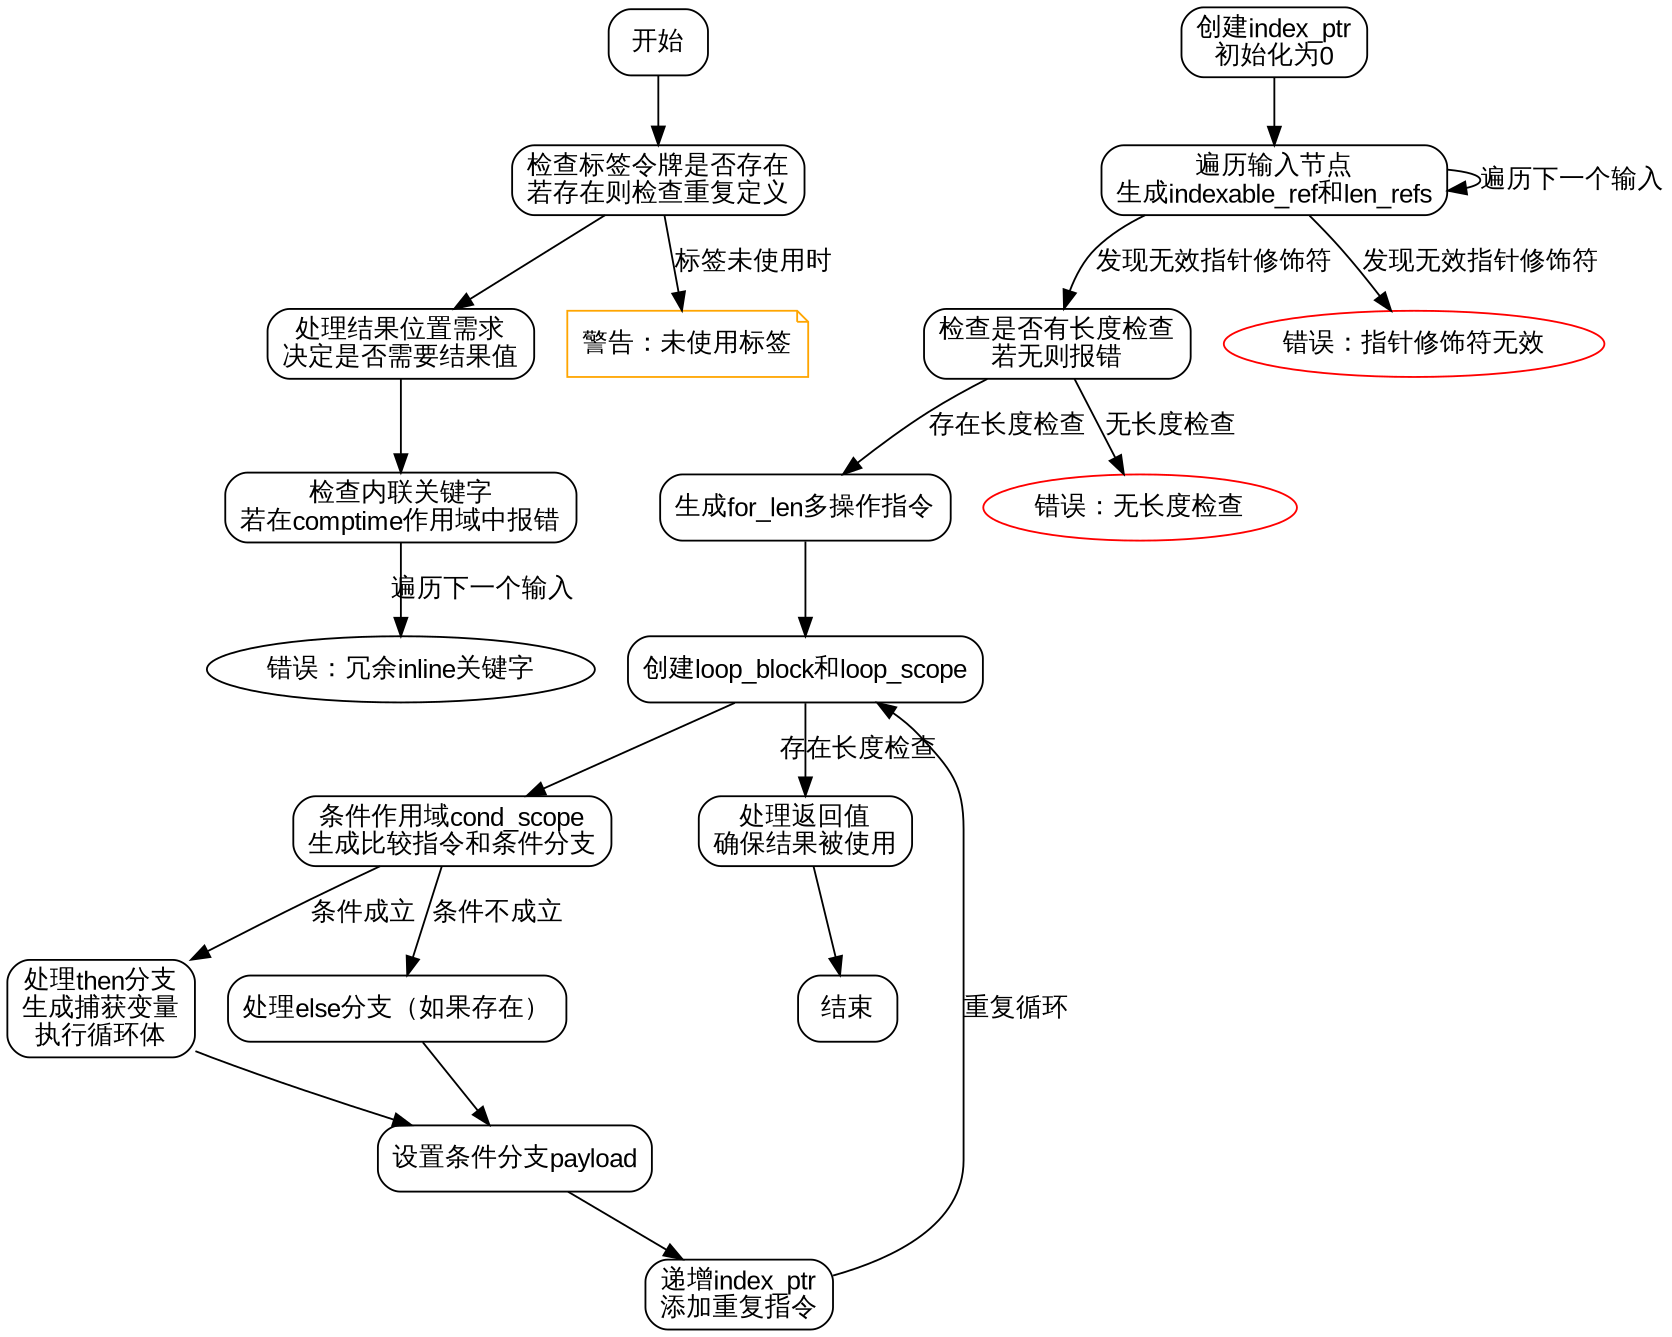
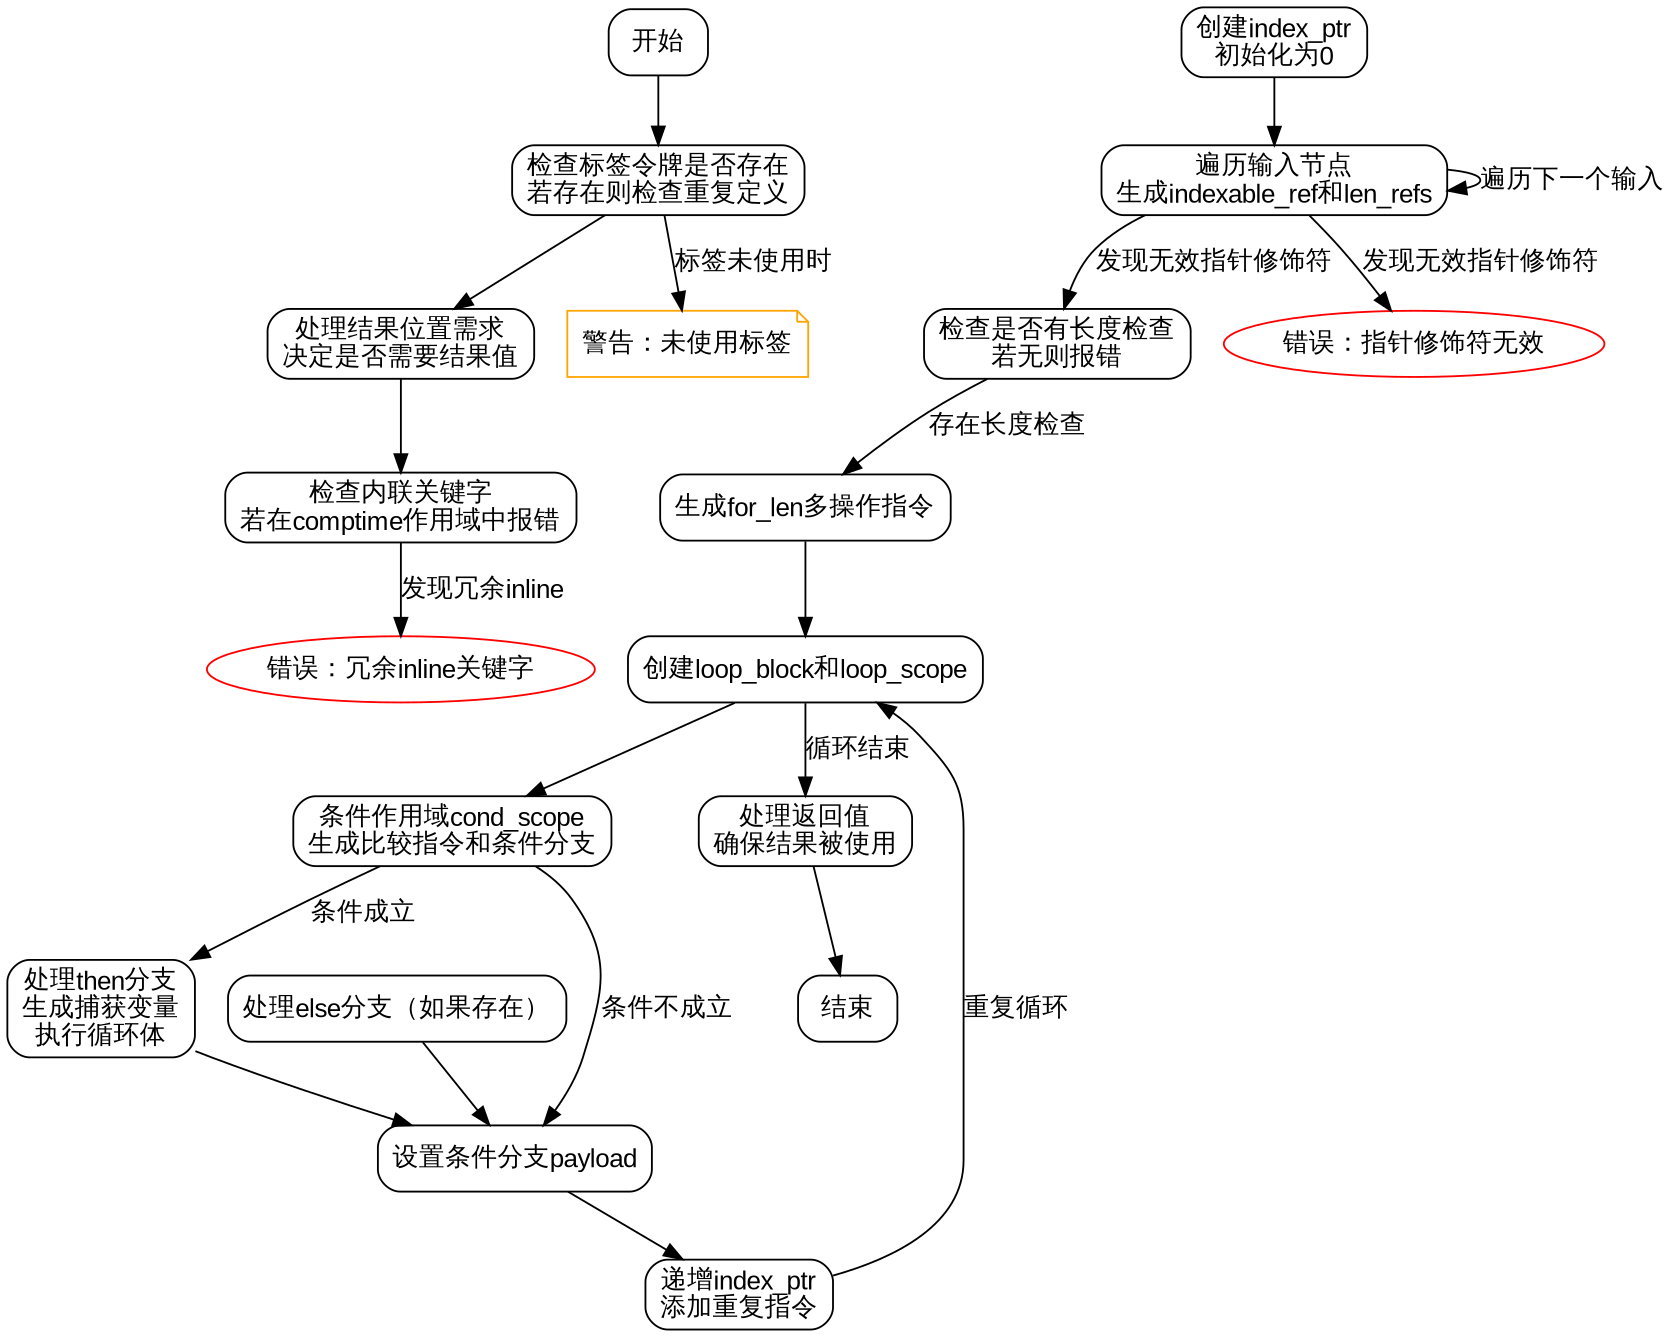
(1140, 508) -> none
(483, 589) -> (483, 589)
(401, 669) -> (401, 669)
(859, 749) -> (859, 749)
(427, 912) -> (600, 982)
